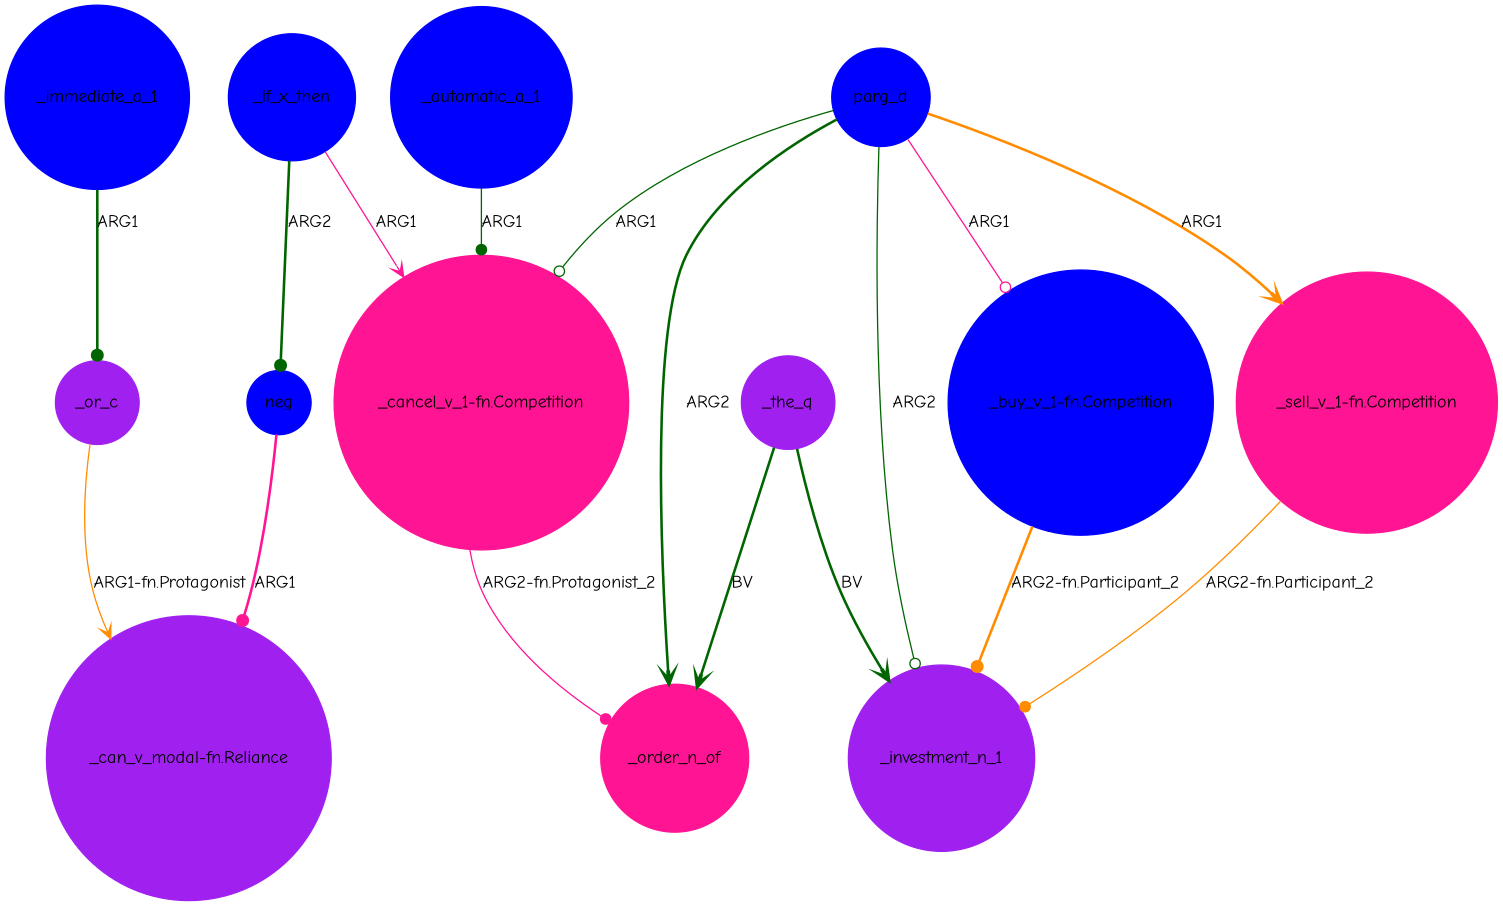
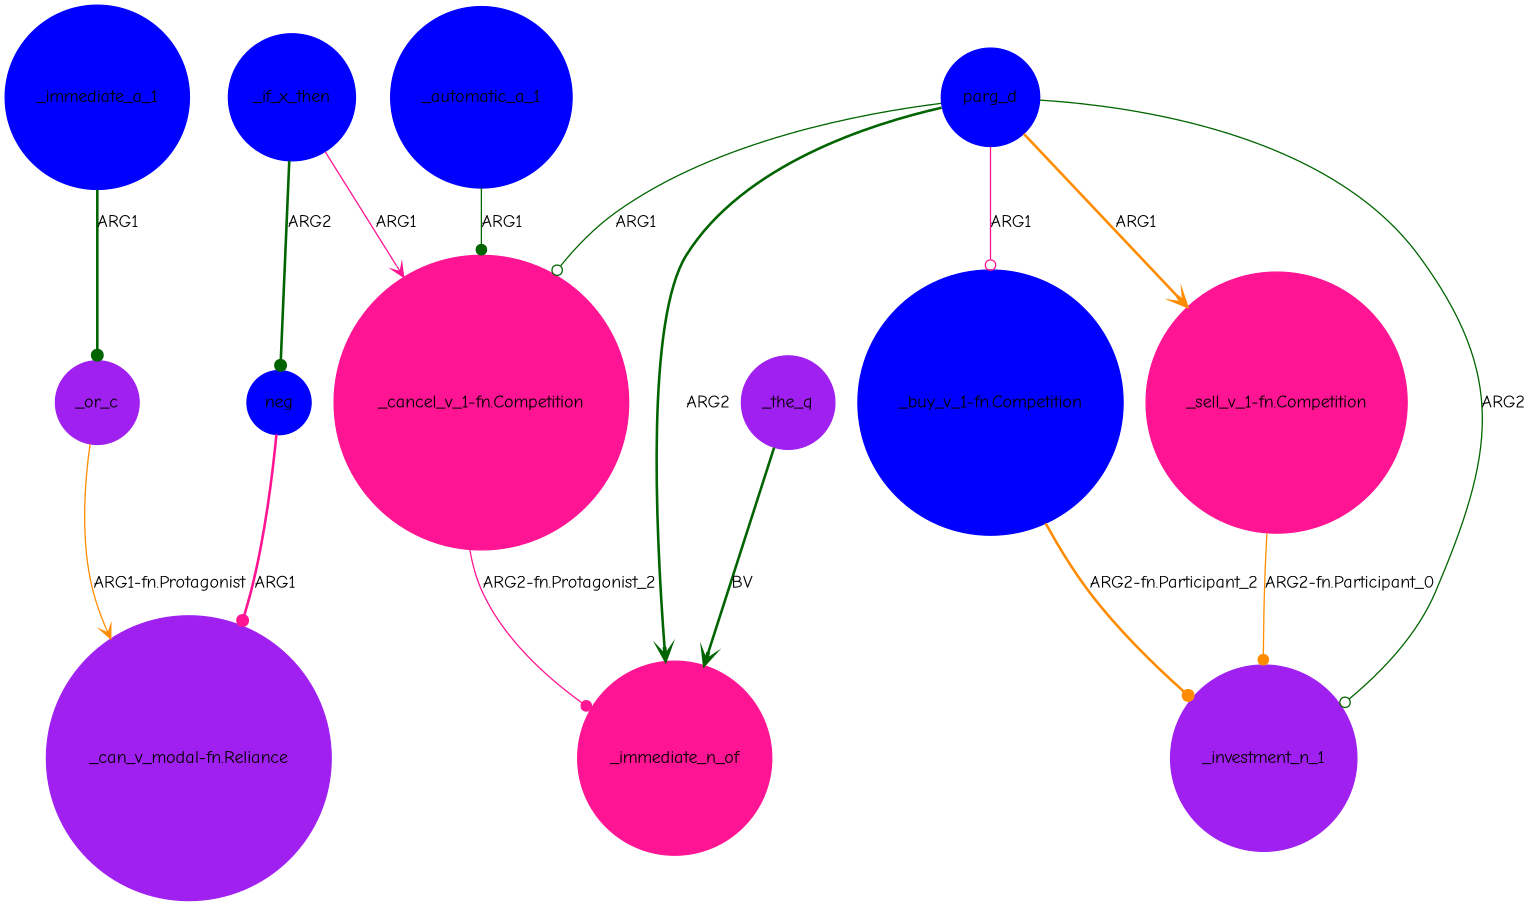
(830, 564) -> none
(1290, 583) -> (1350, 583)
(675, 758) -> (675, 758)
